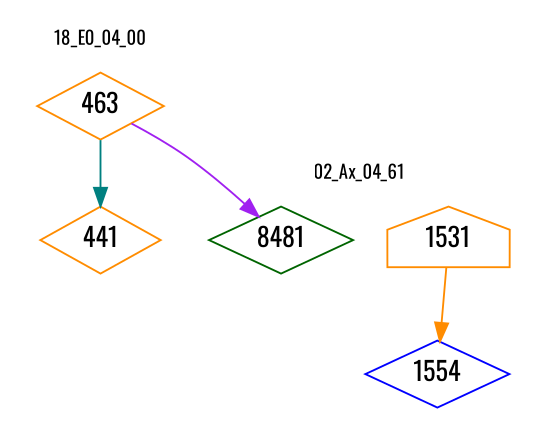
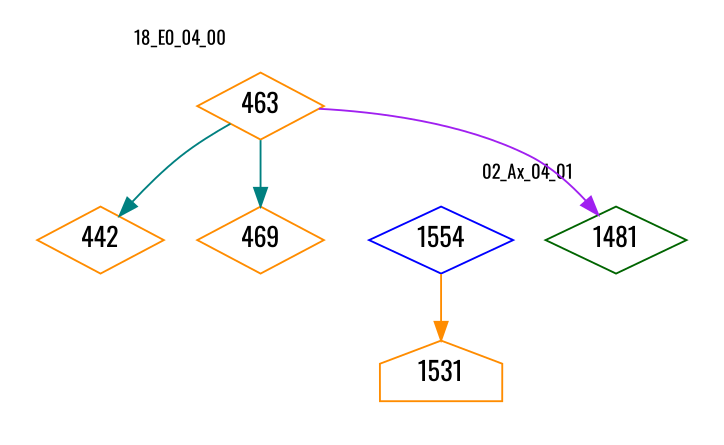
(359, 174) -> (528, 174)
(100, 240) -> (100, 240)
none -> (261, 240)
(281, 240) -> (616, 240)
(444, 295) -> (441, 298)
